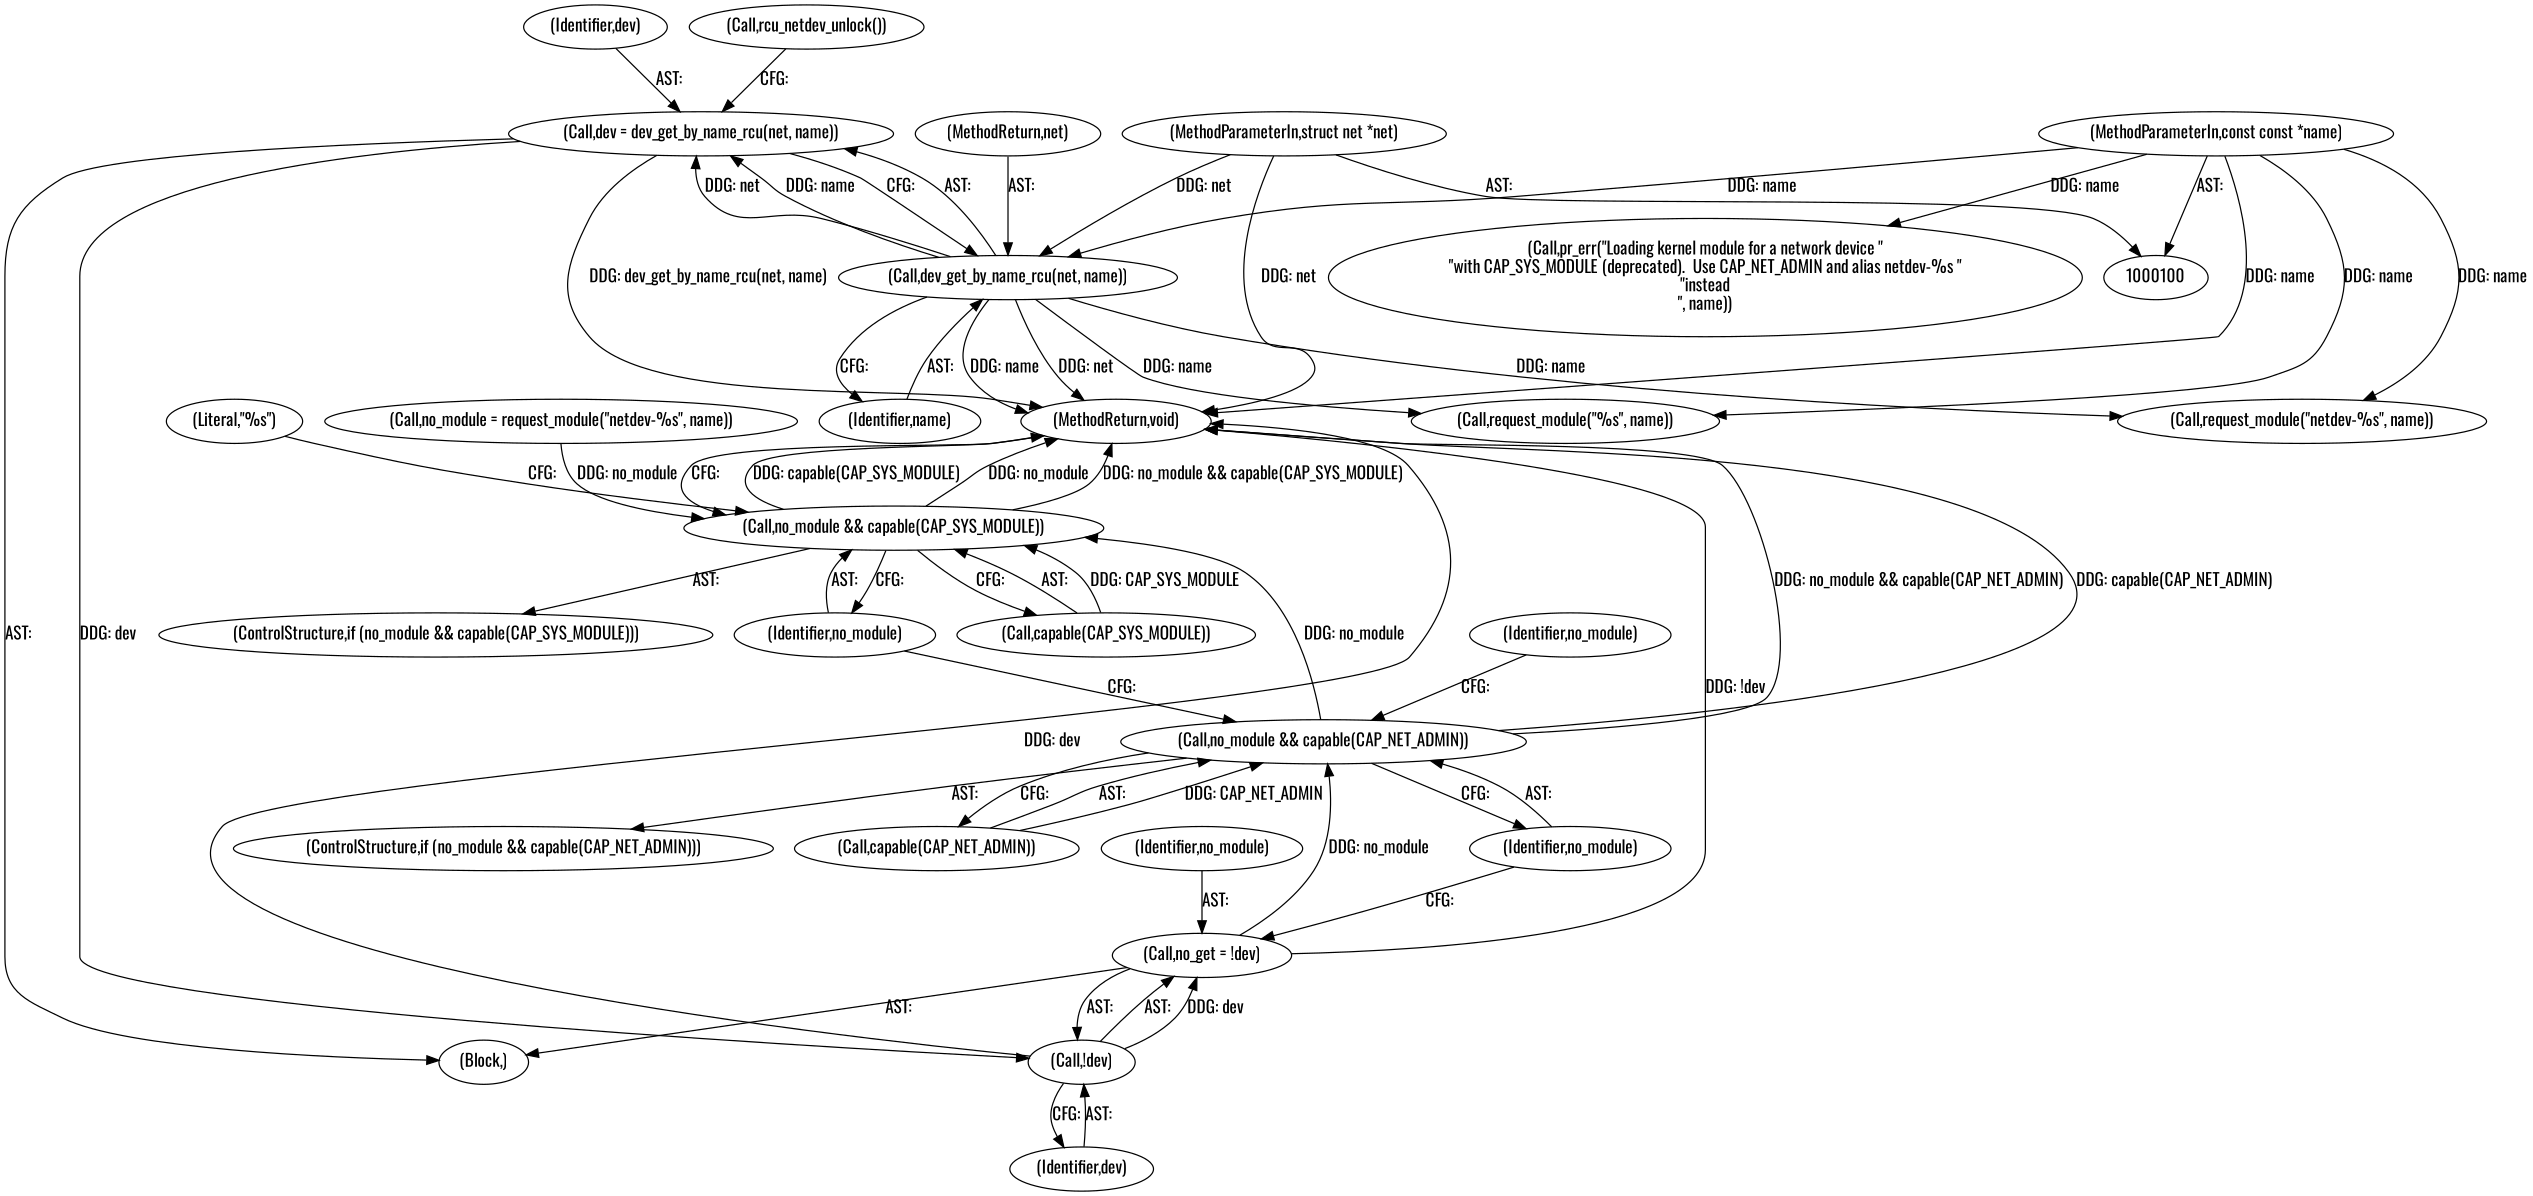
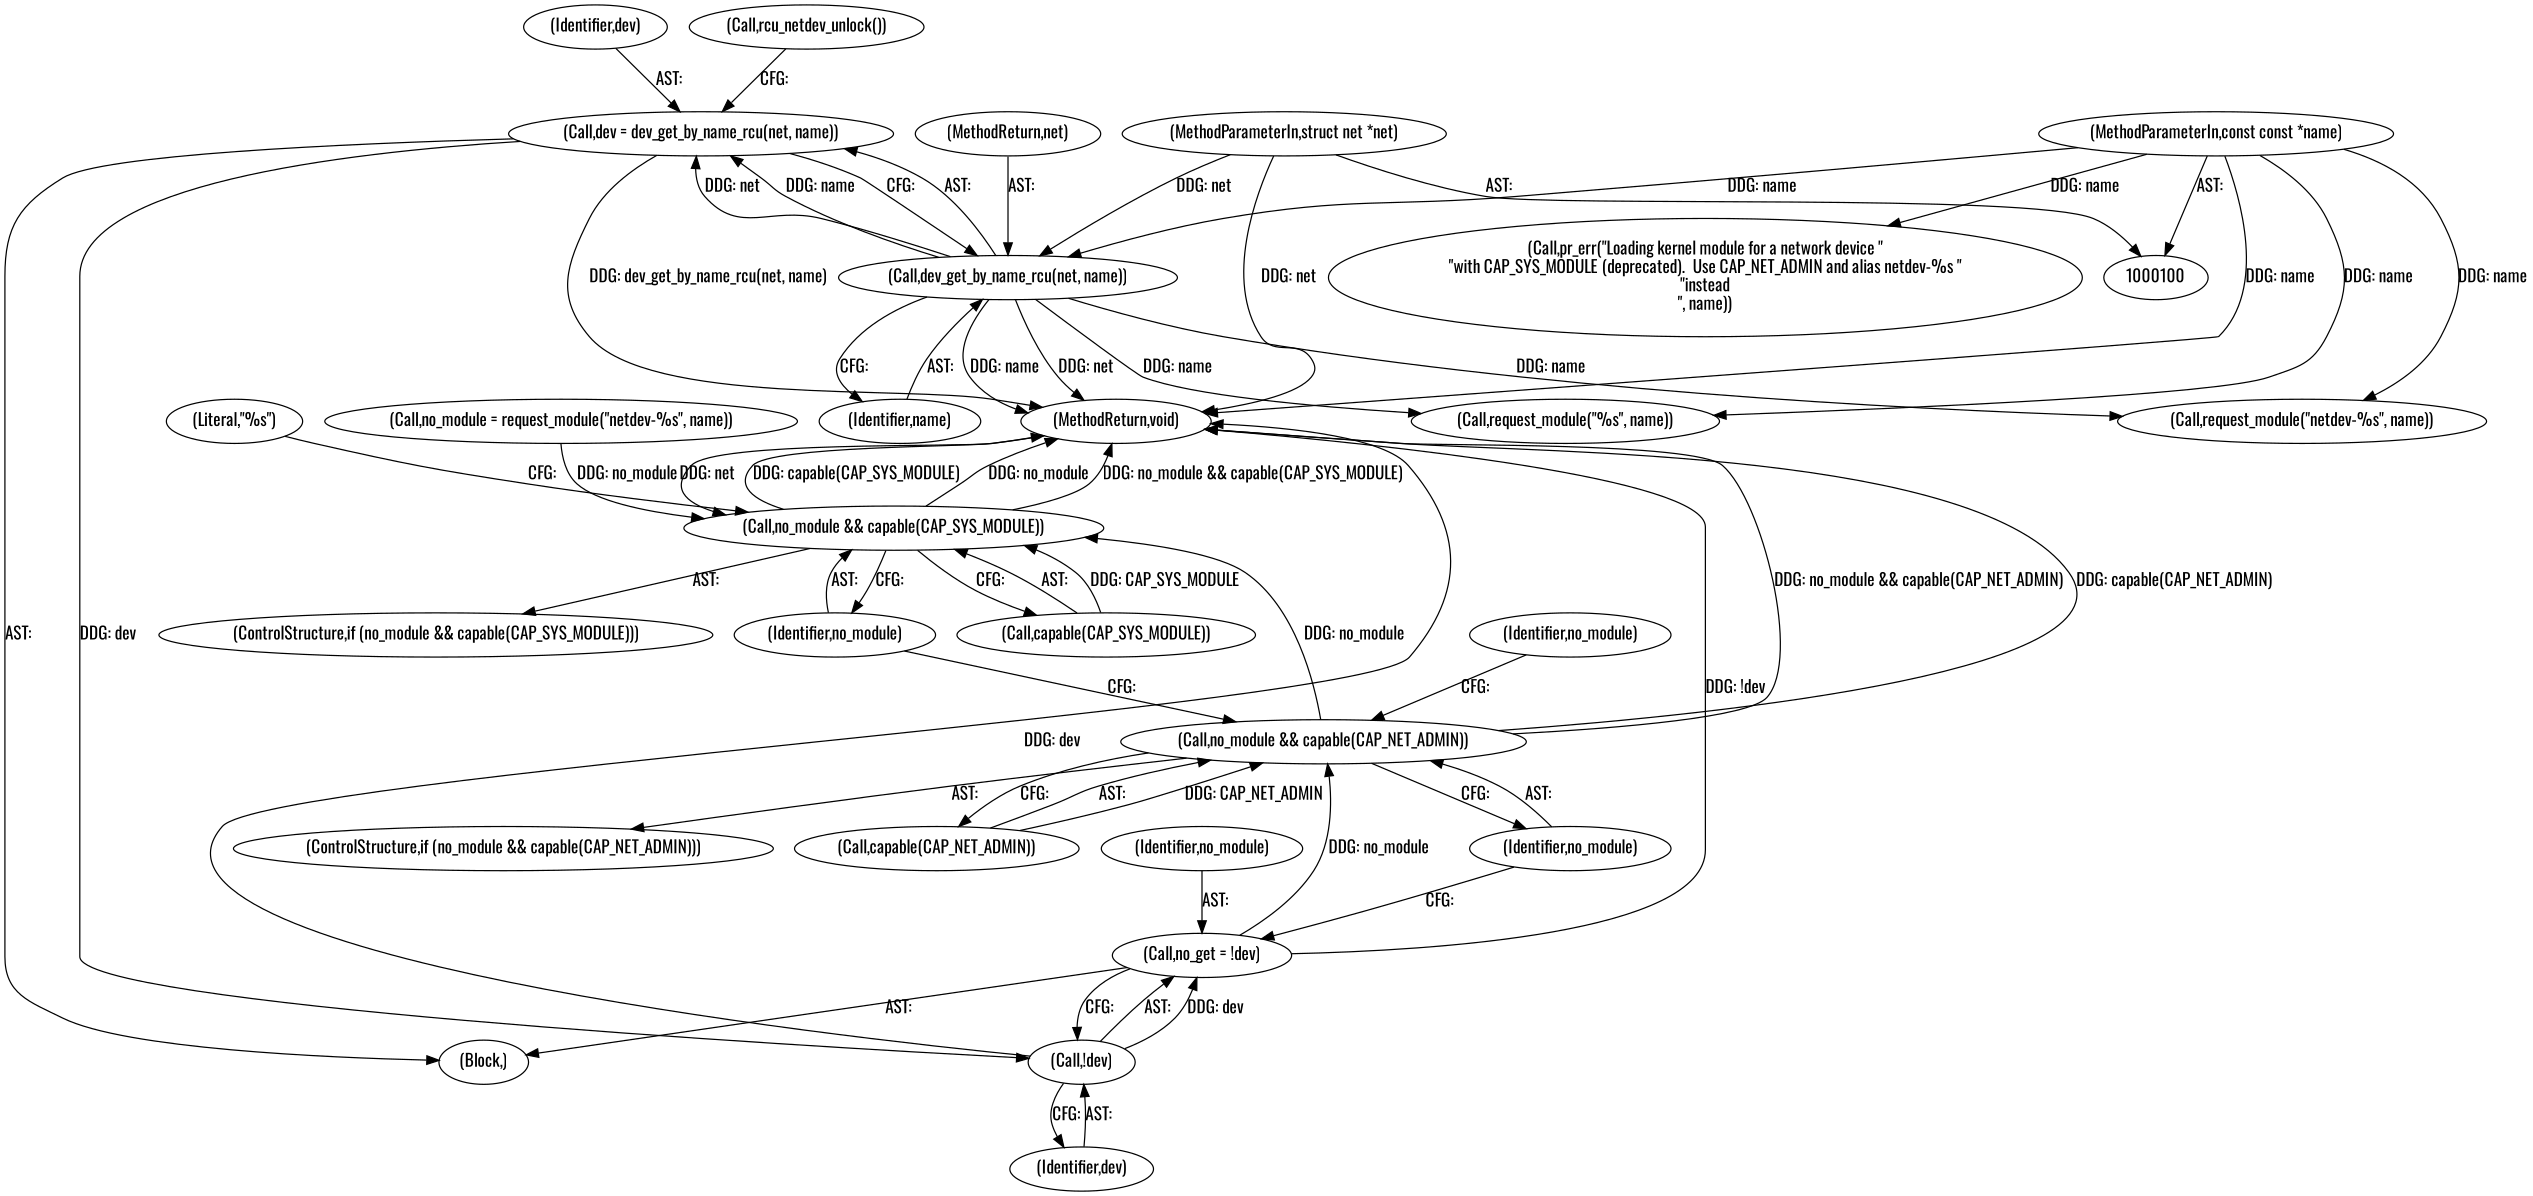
(708, 475) -> (708, 475)
(1102, 1009) -> (1102, 1009)
